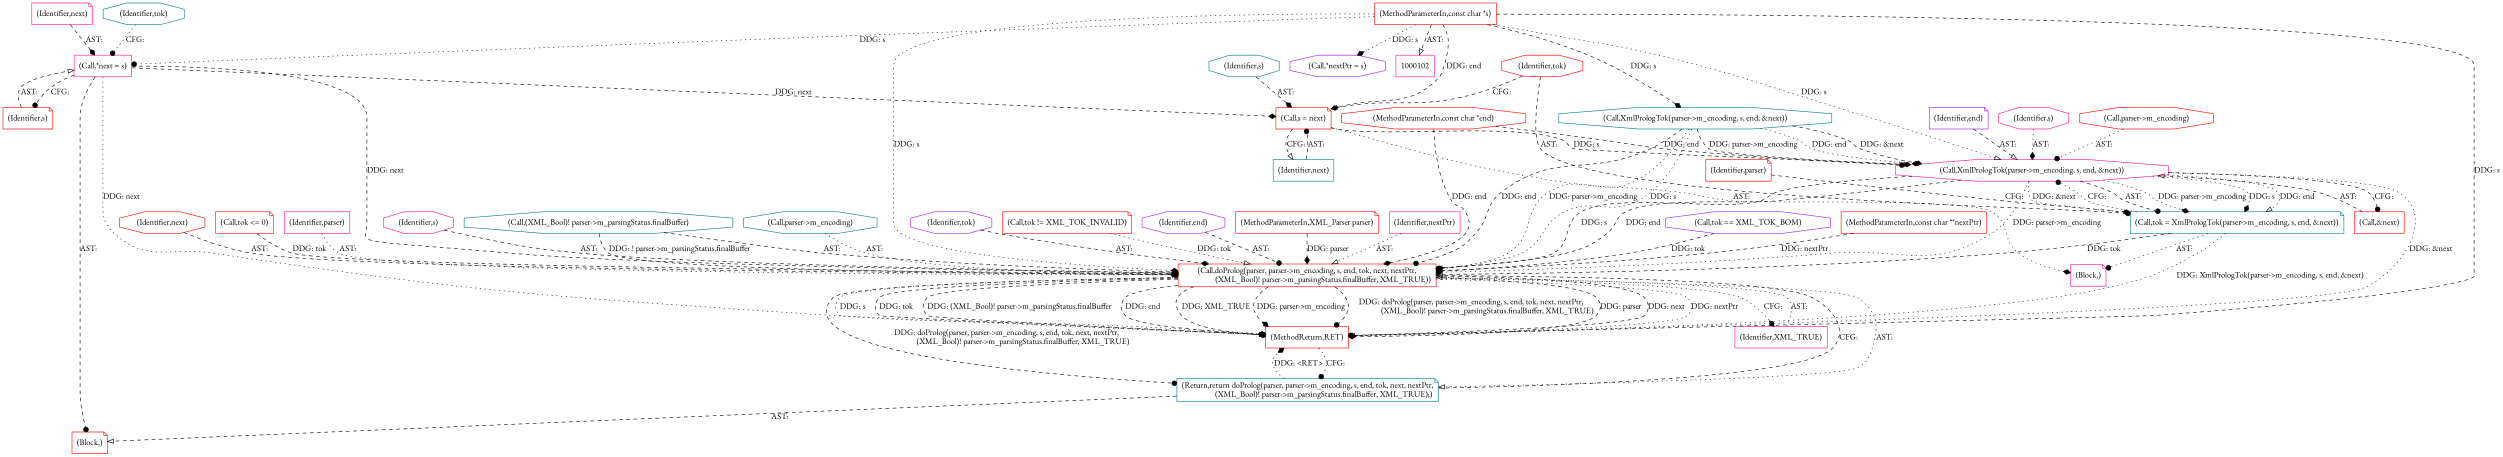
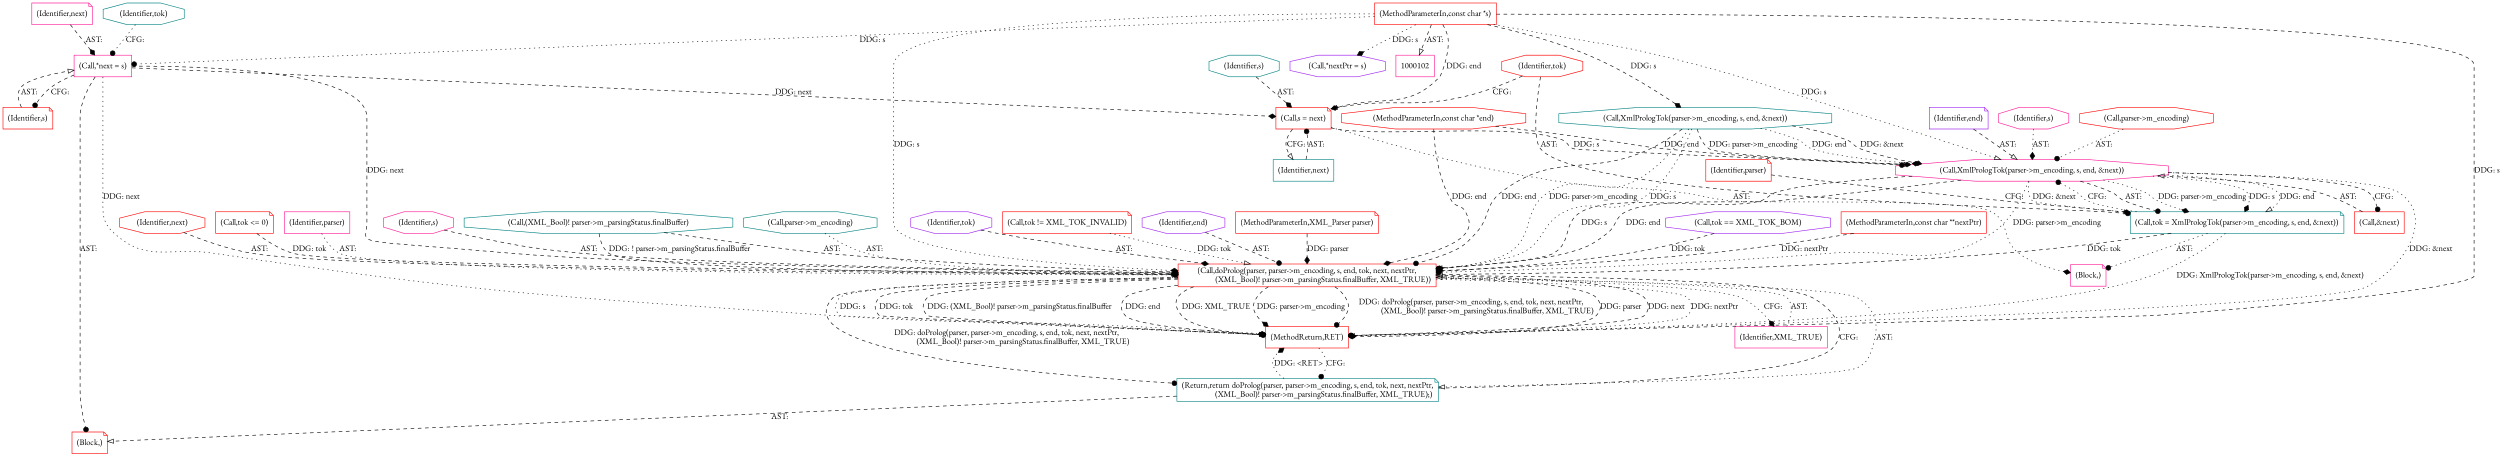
(1425, 223) -> none
